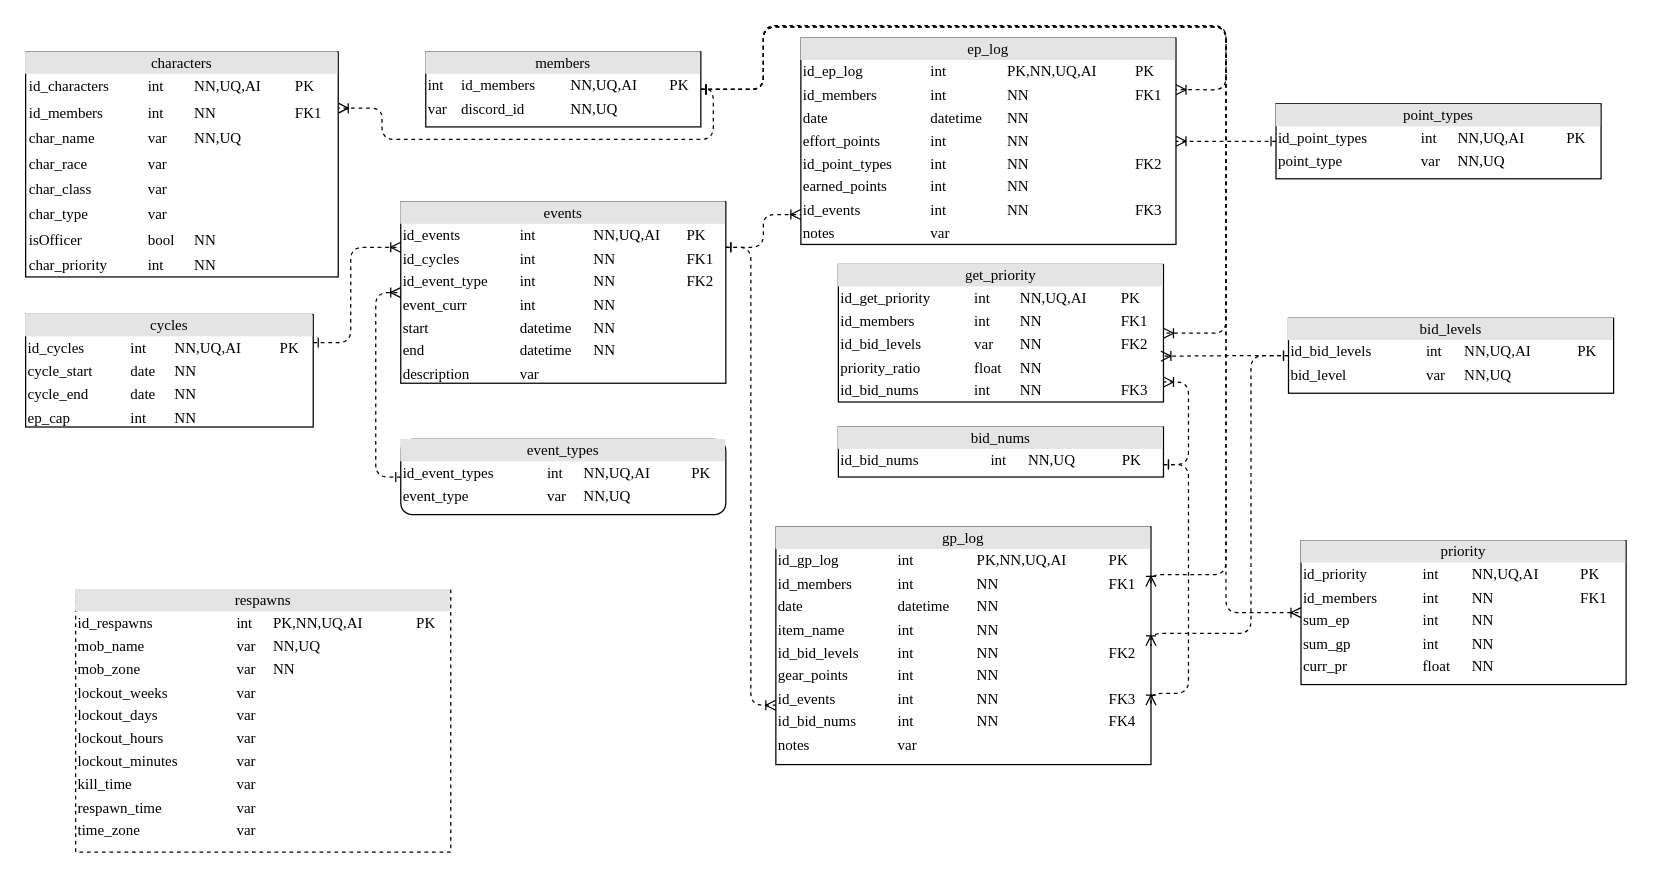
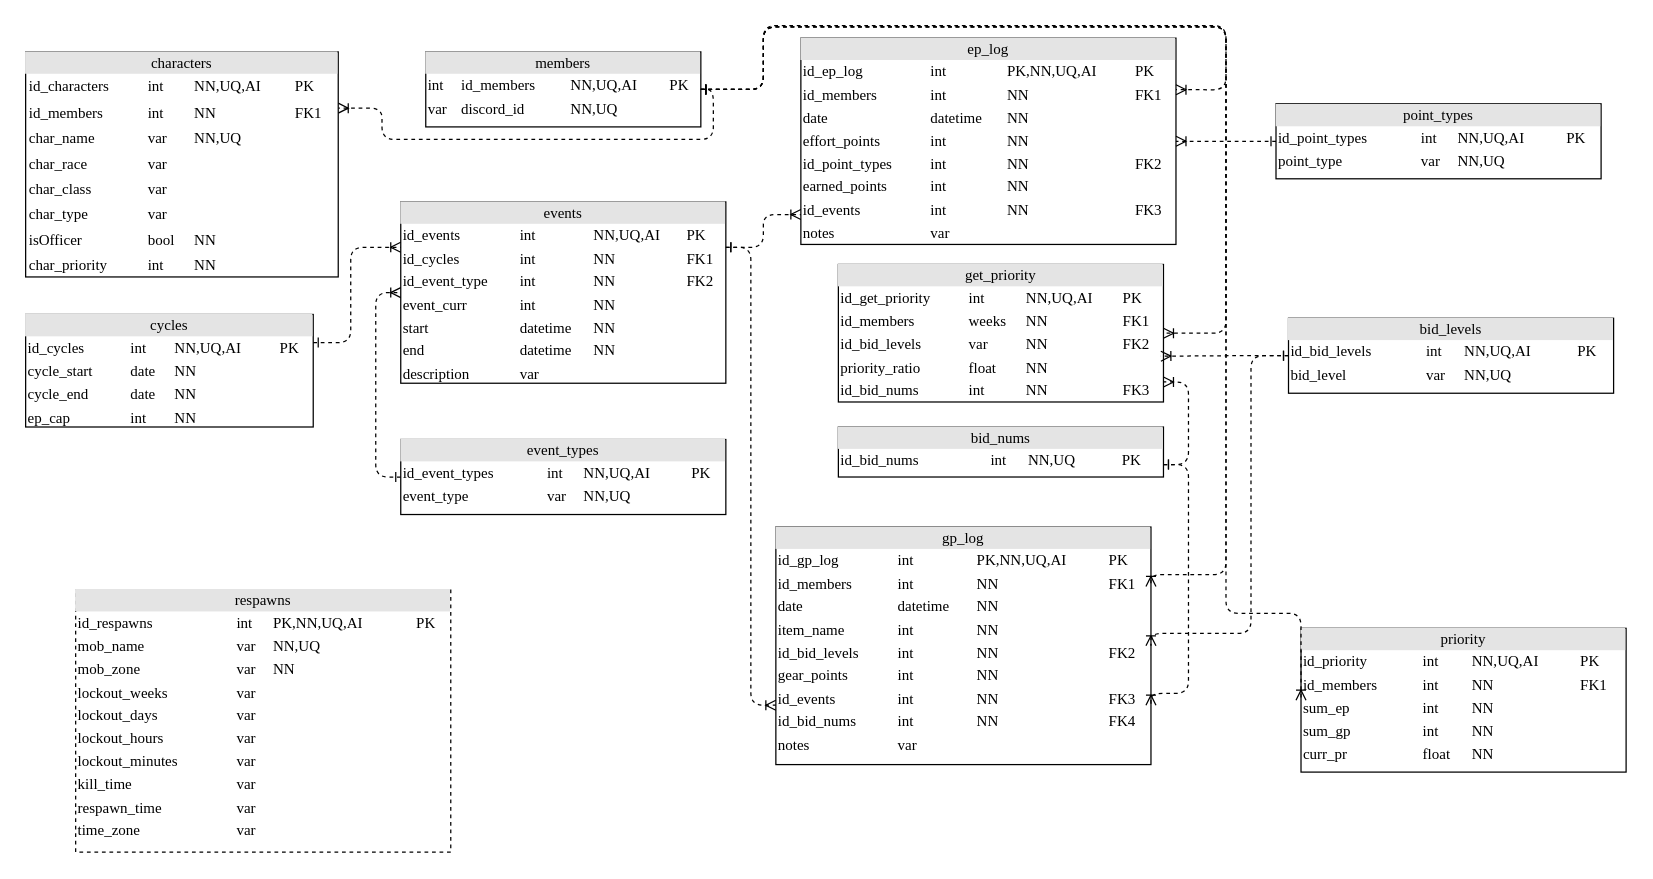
(944, 318) -> (944, 318)
(563, 477) -> (563, 477)
(1463, 613) -> (1463, 700)
